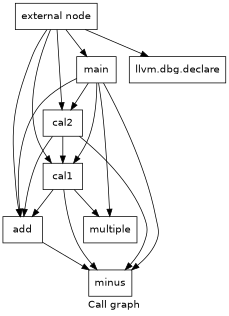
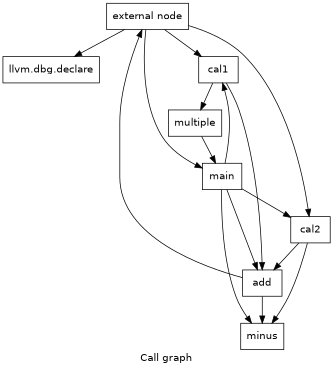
(15, 116) -> (122, 190)
(63, 146) -> none
(106, 146) -> (207, 147)
(72, 229) -> none
